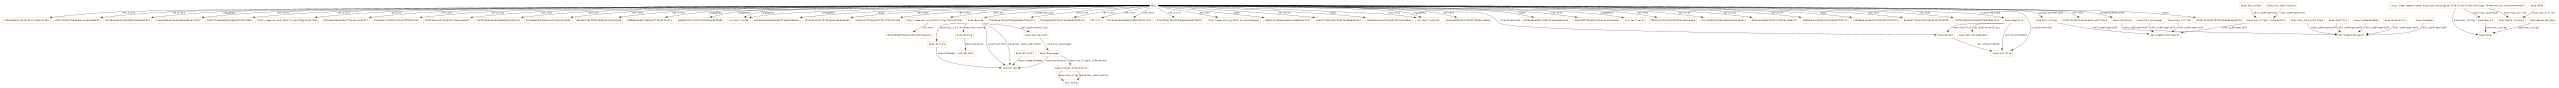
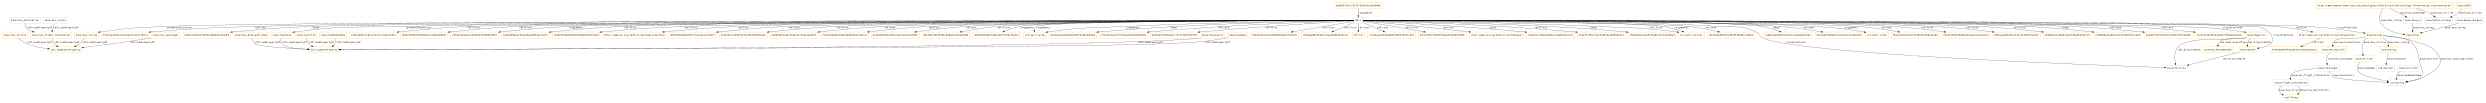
(930, 7) -> (1358, 12)
(1962, 28) -> (2260, 42)
